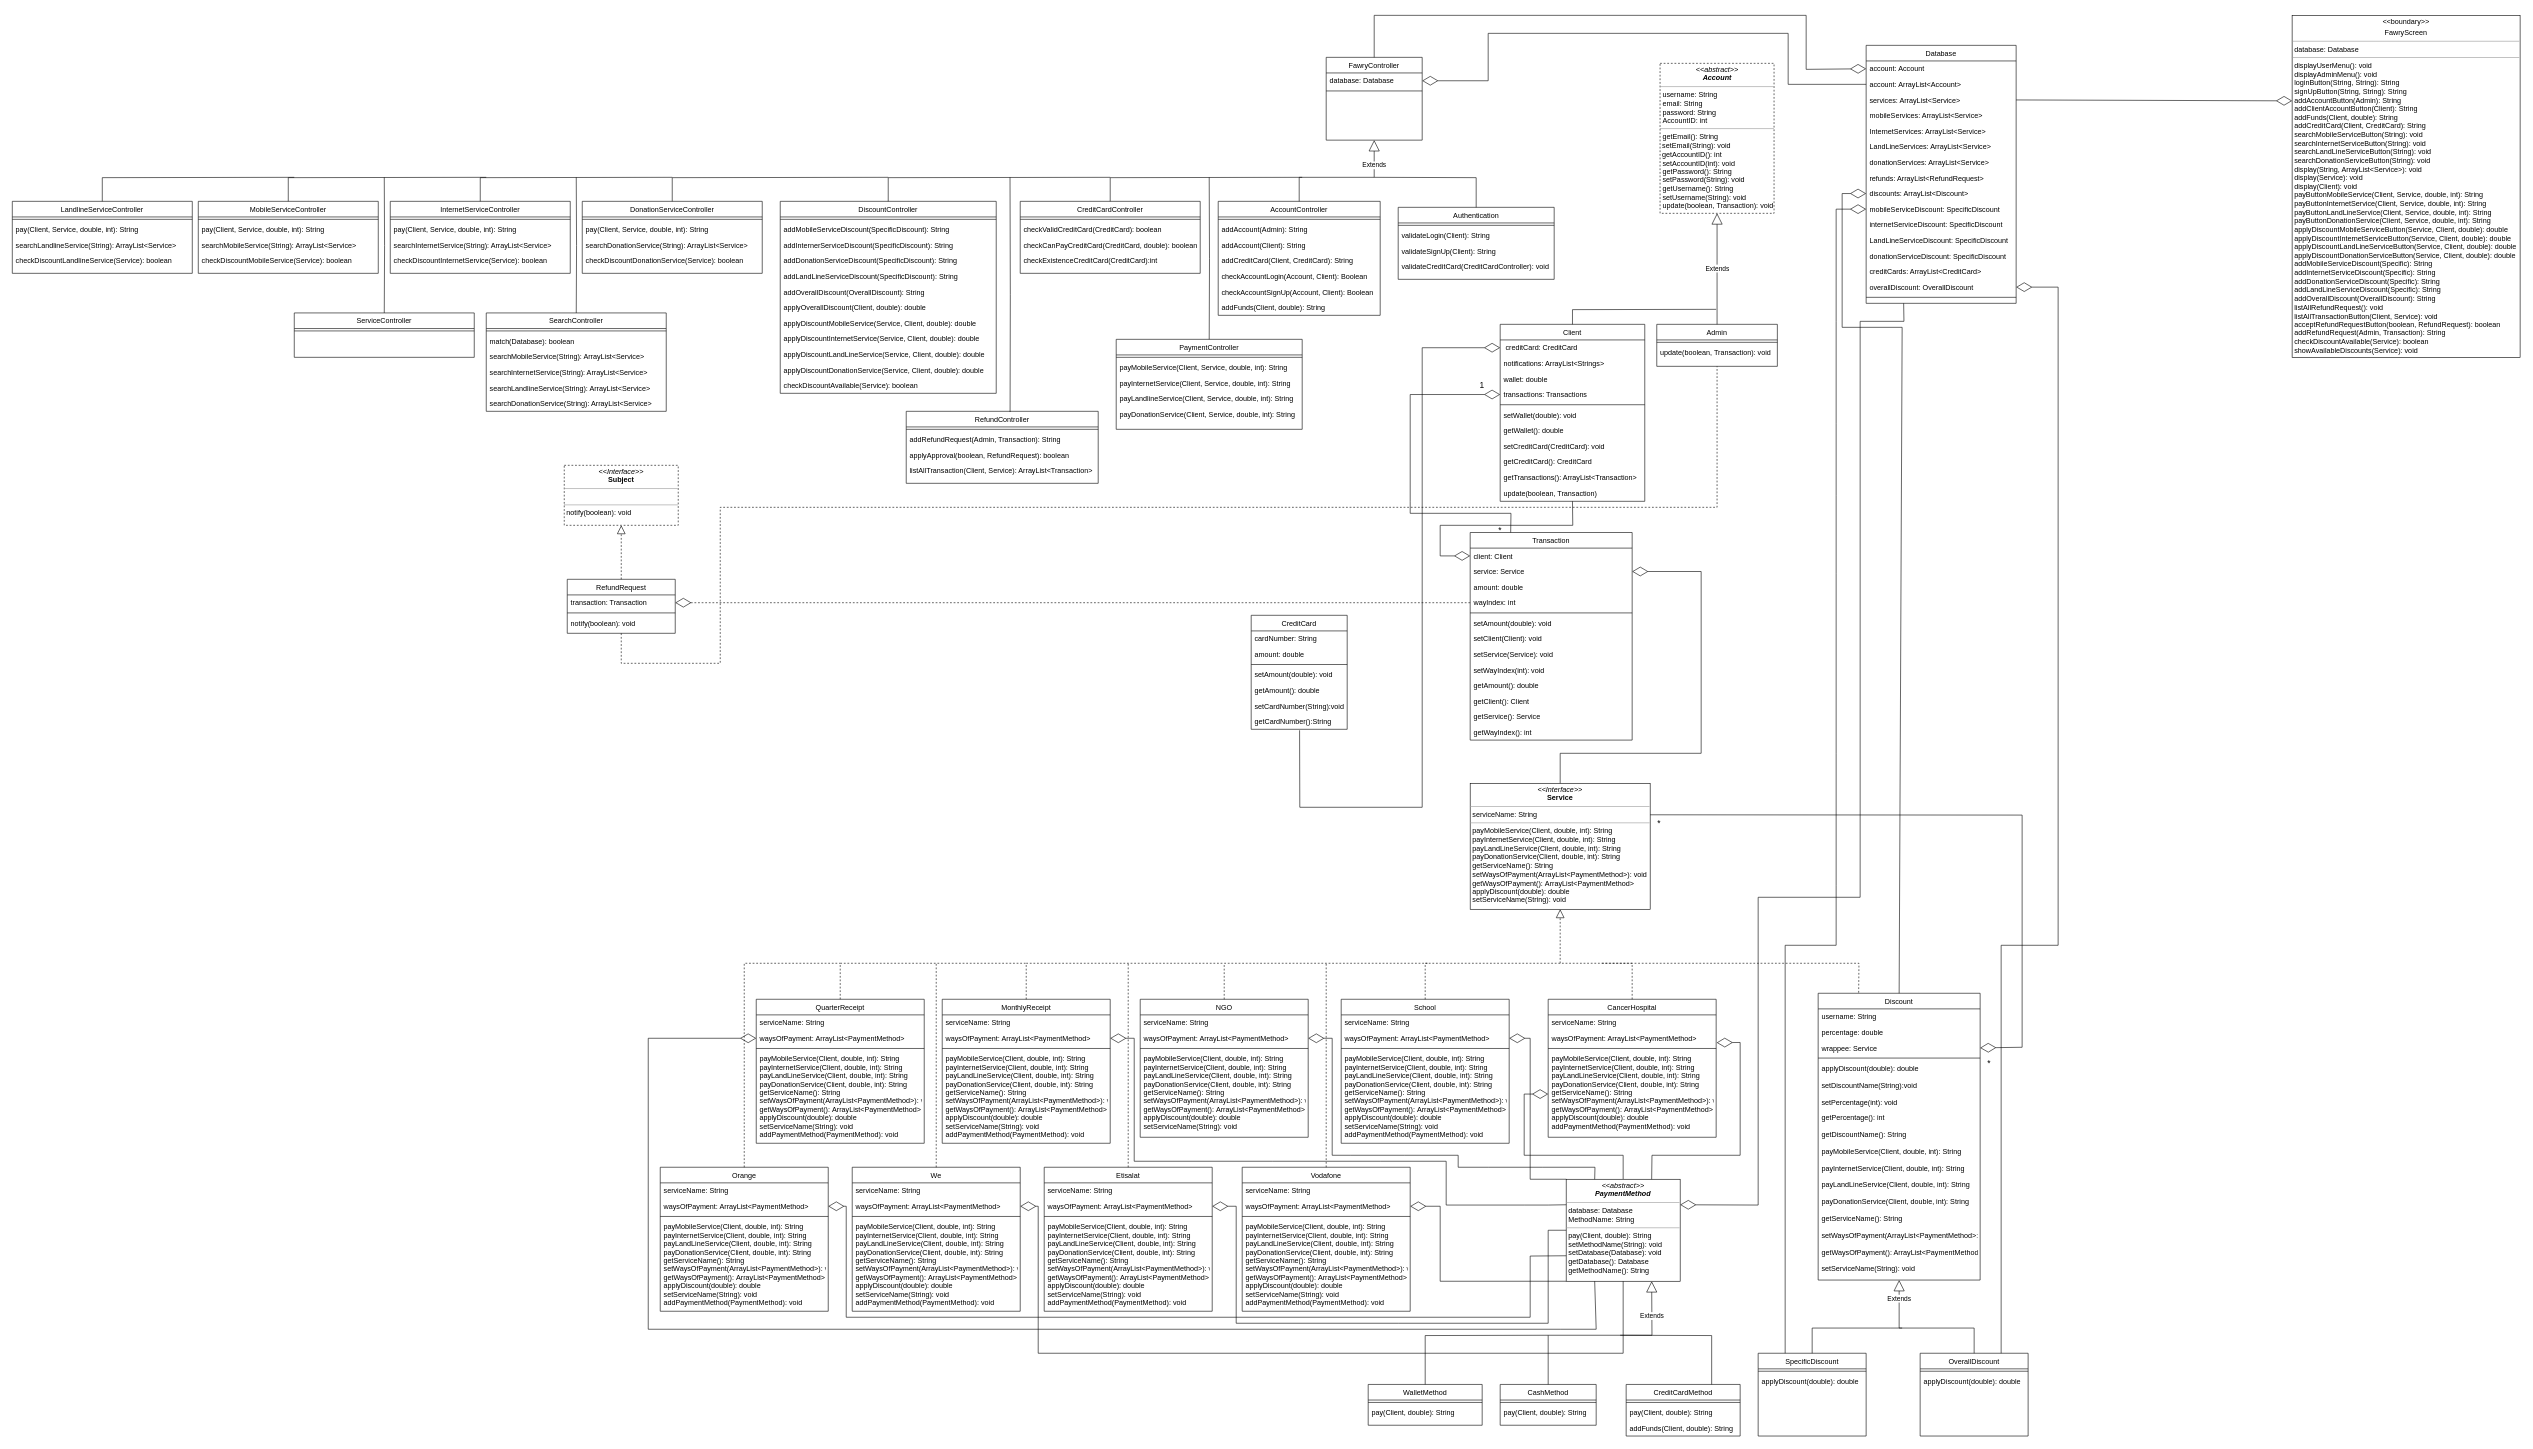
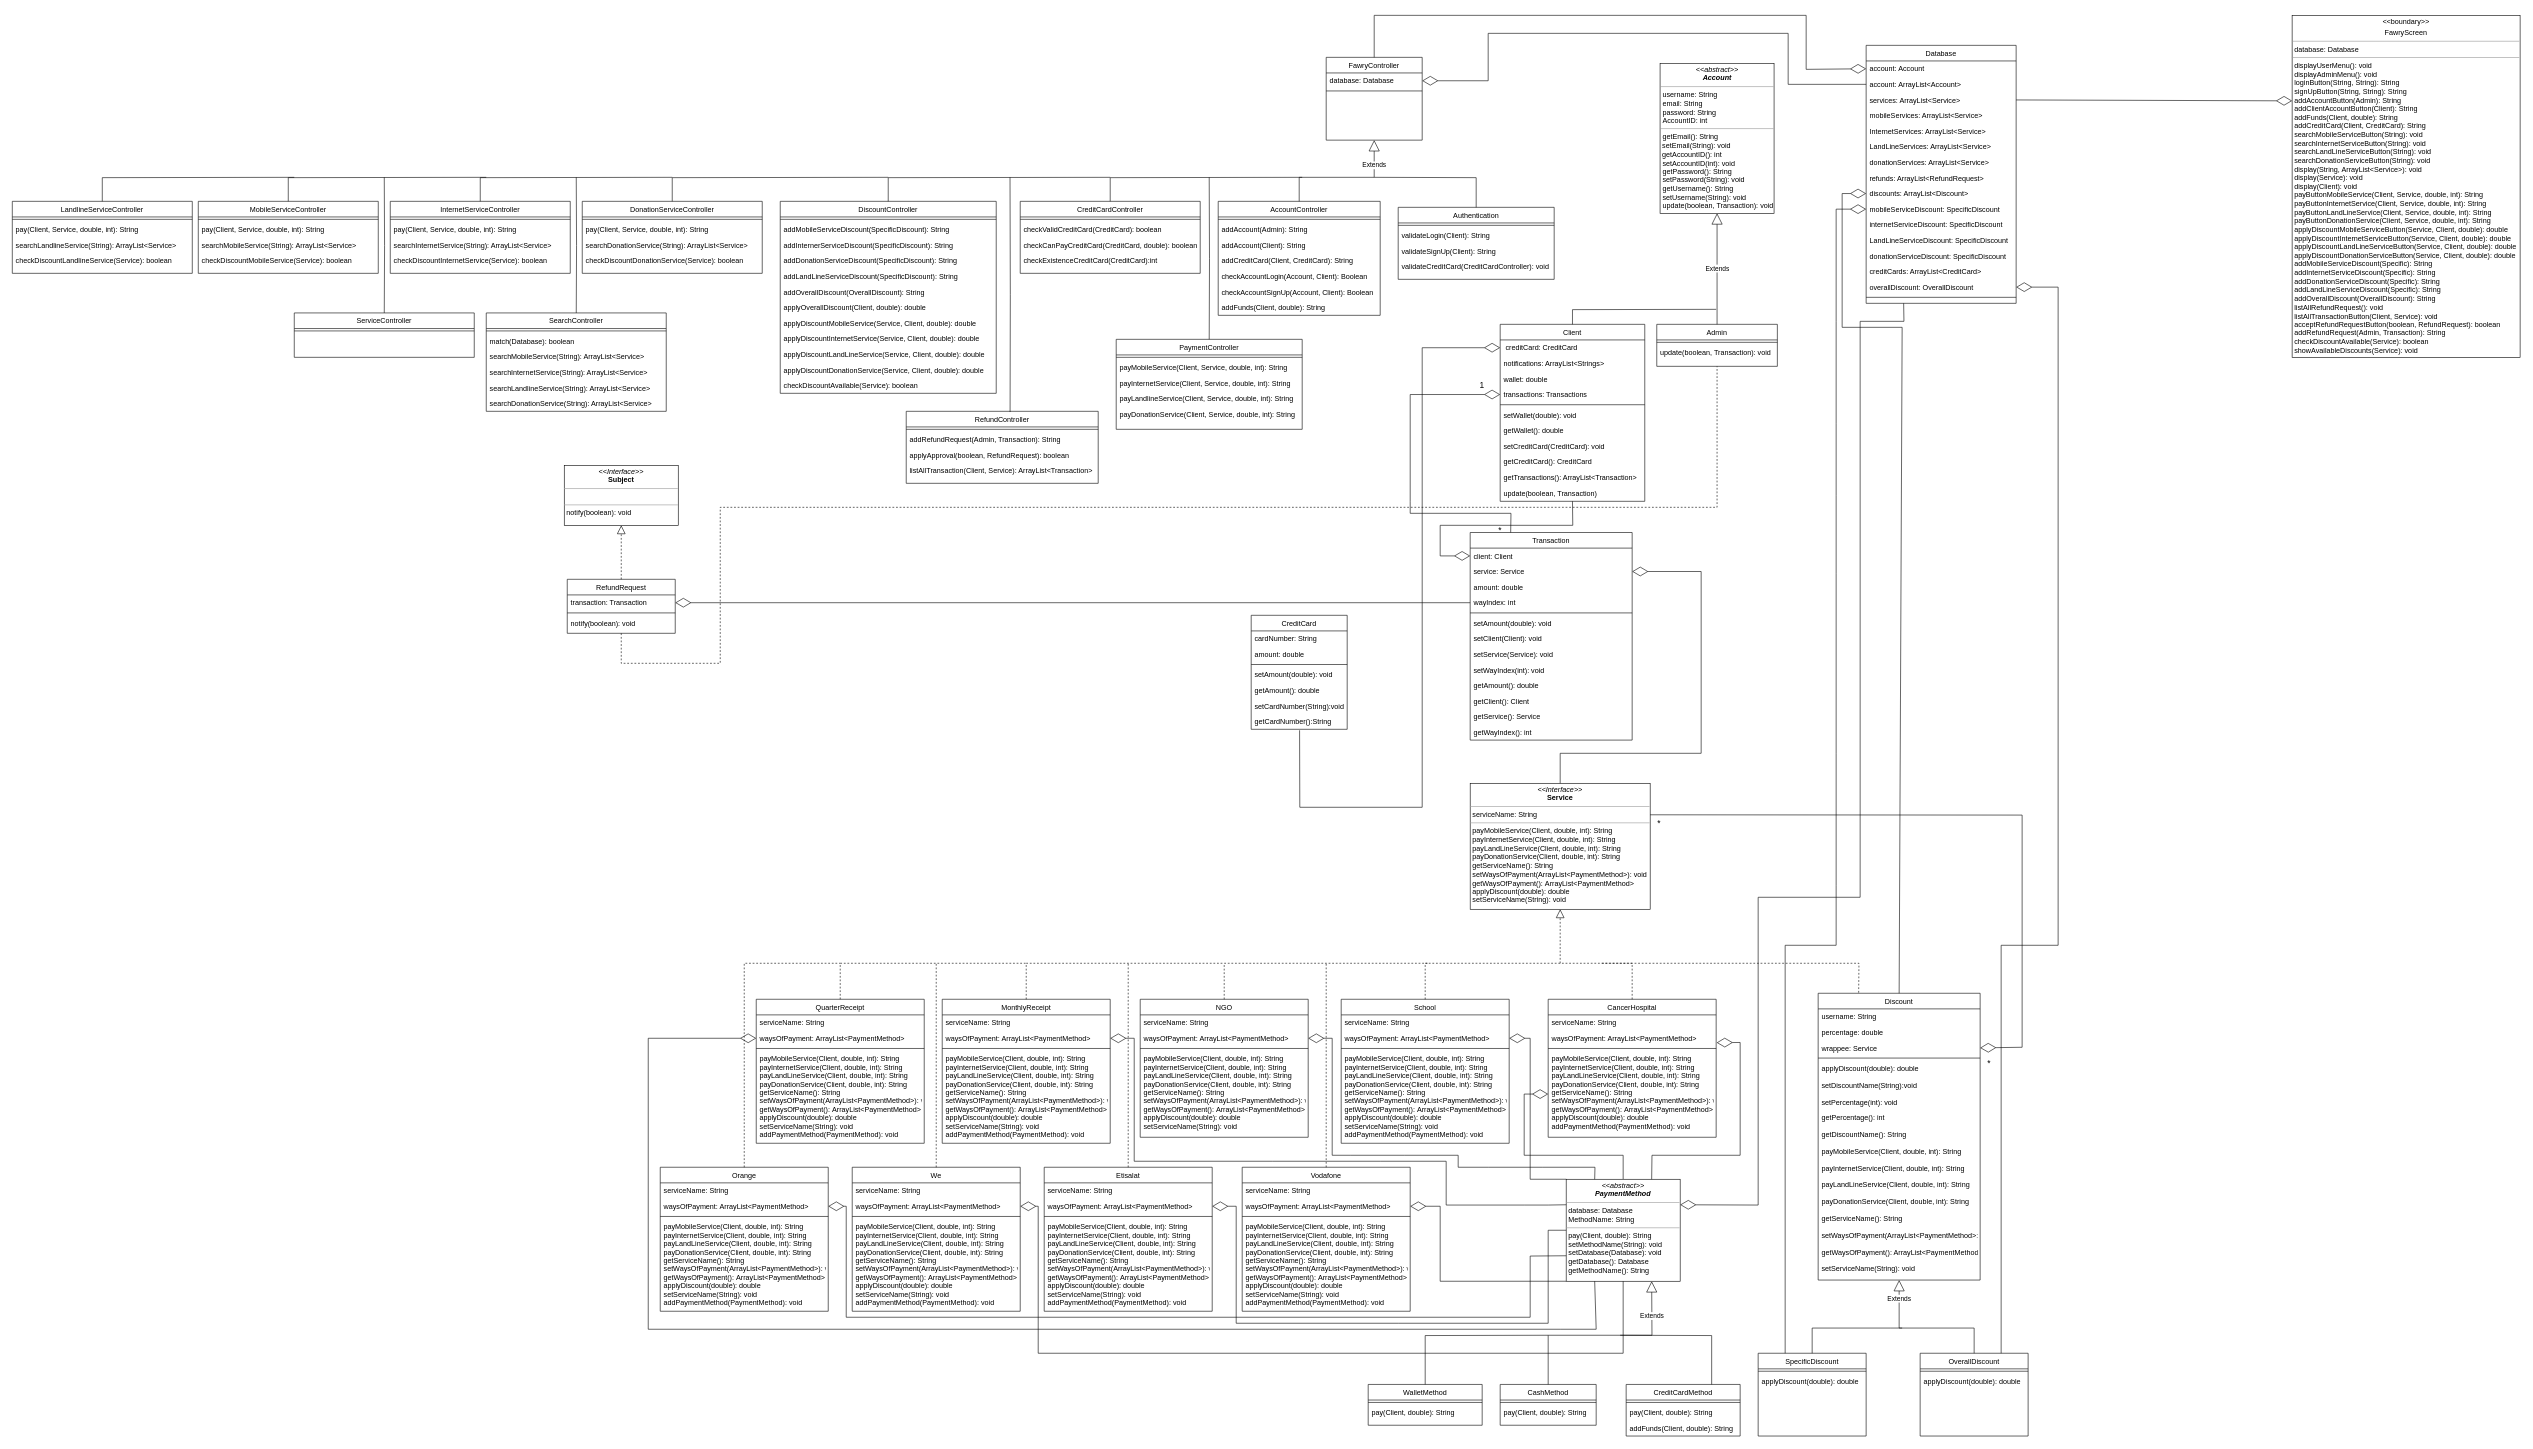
(1717, 138) -> (1717, 138)
(621, 495) -> (621, 495)
(1080, 603) -> (1080, 603)
